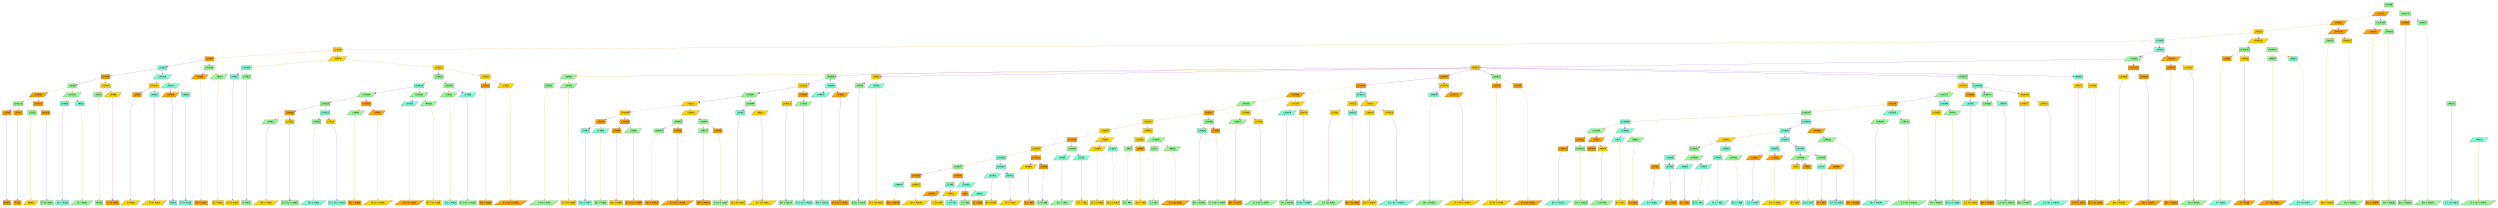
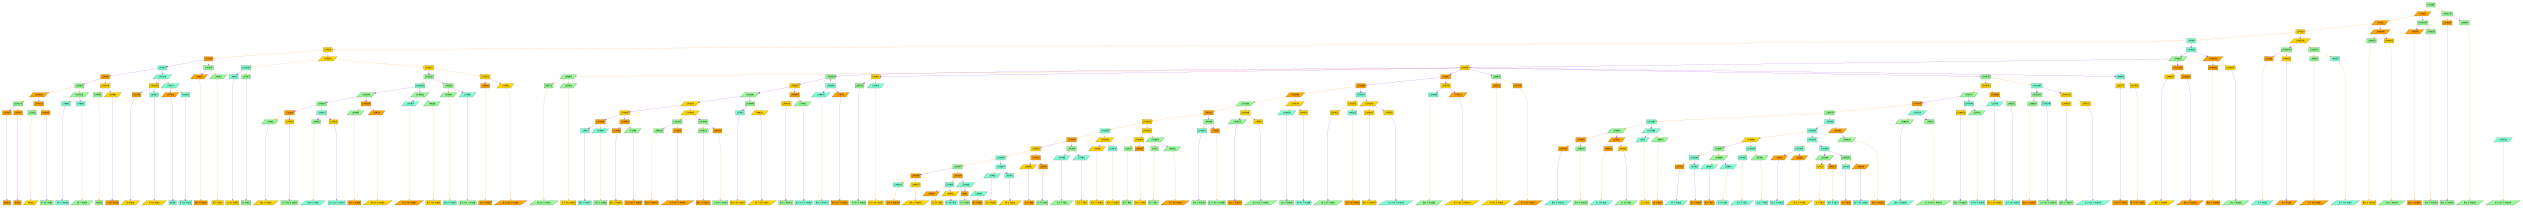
(1973, 91) -> (2002, 99)
(1105, 131) -> (1105, 131)
none -> (1601, 203)
